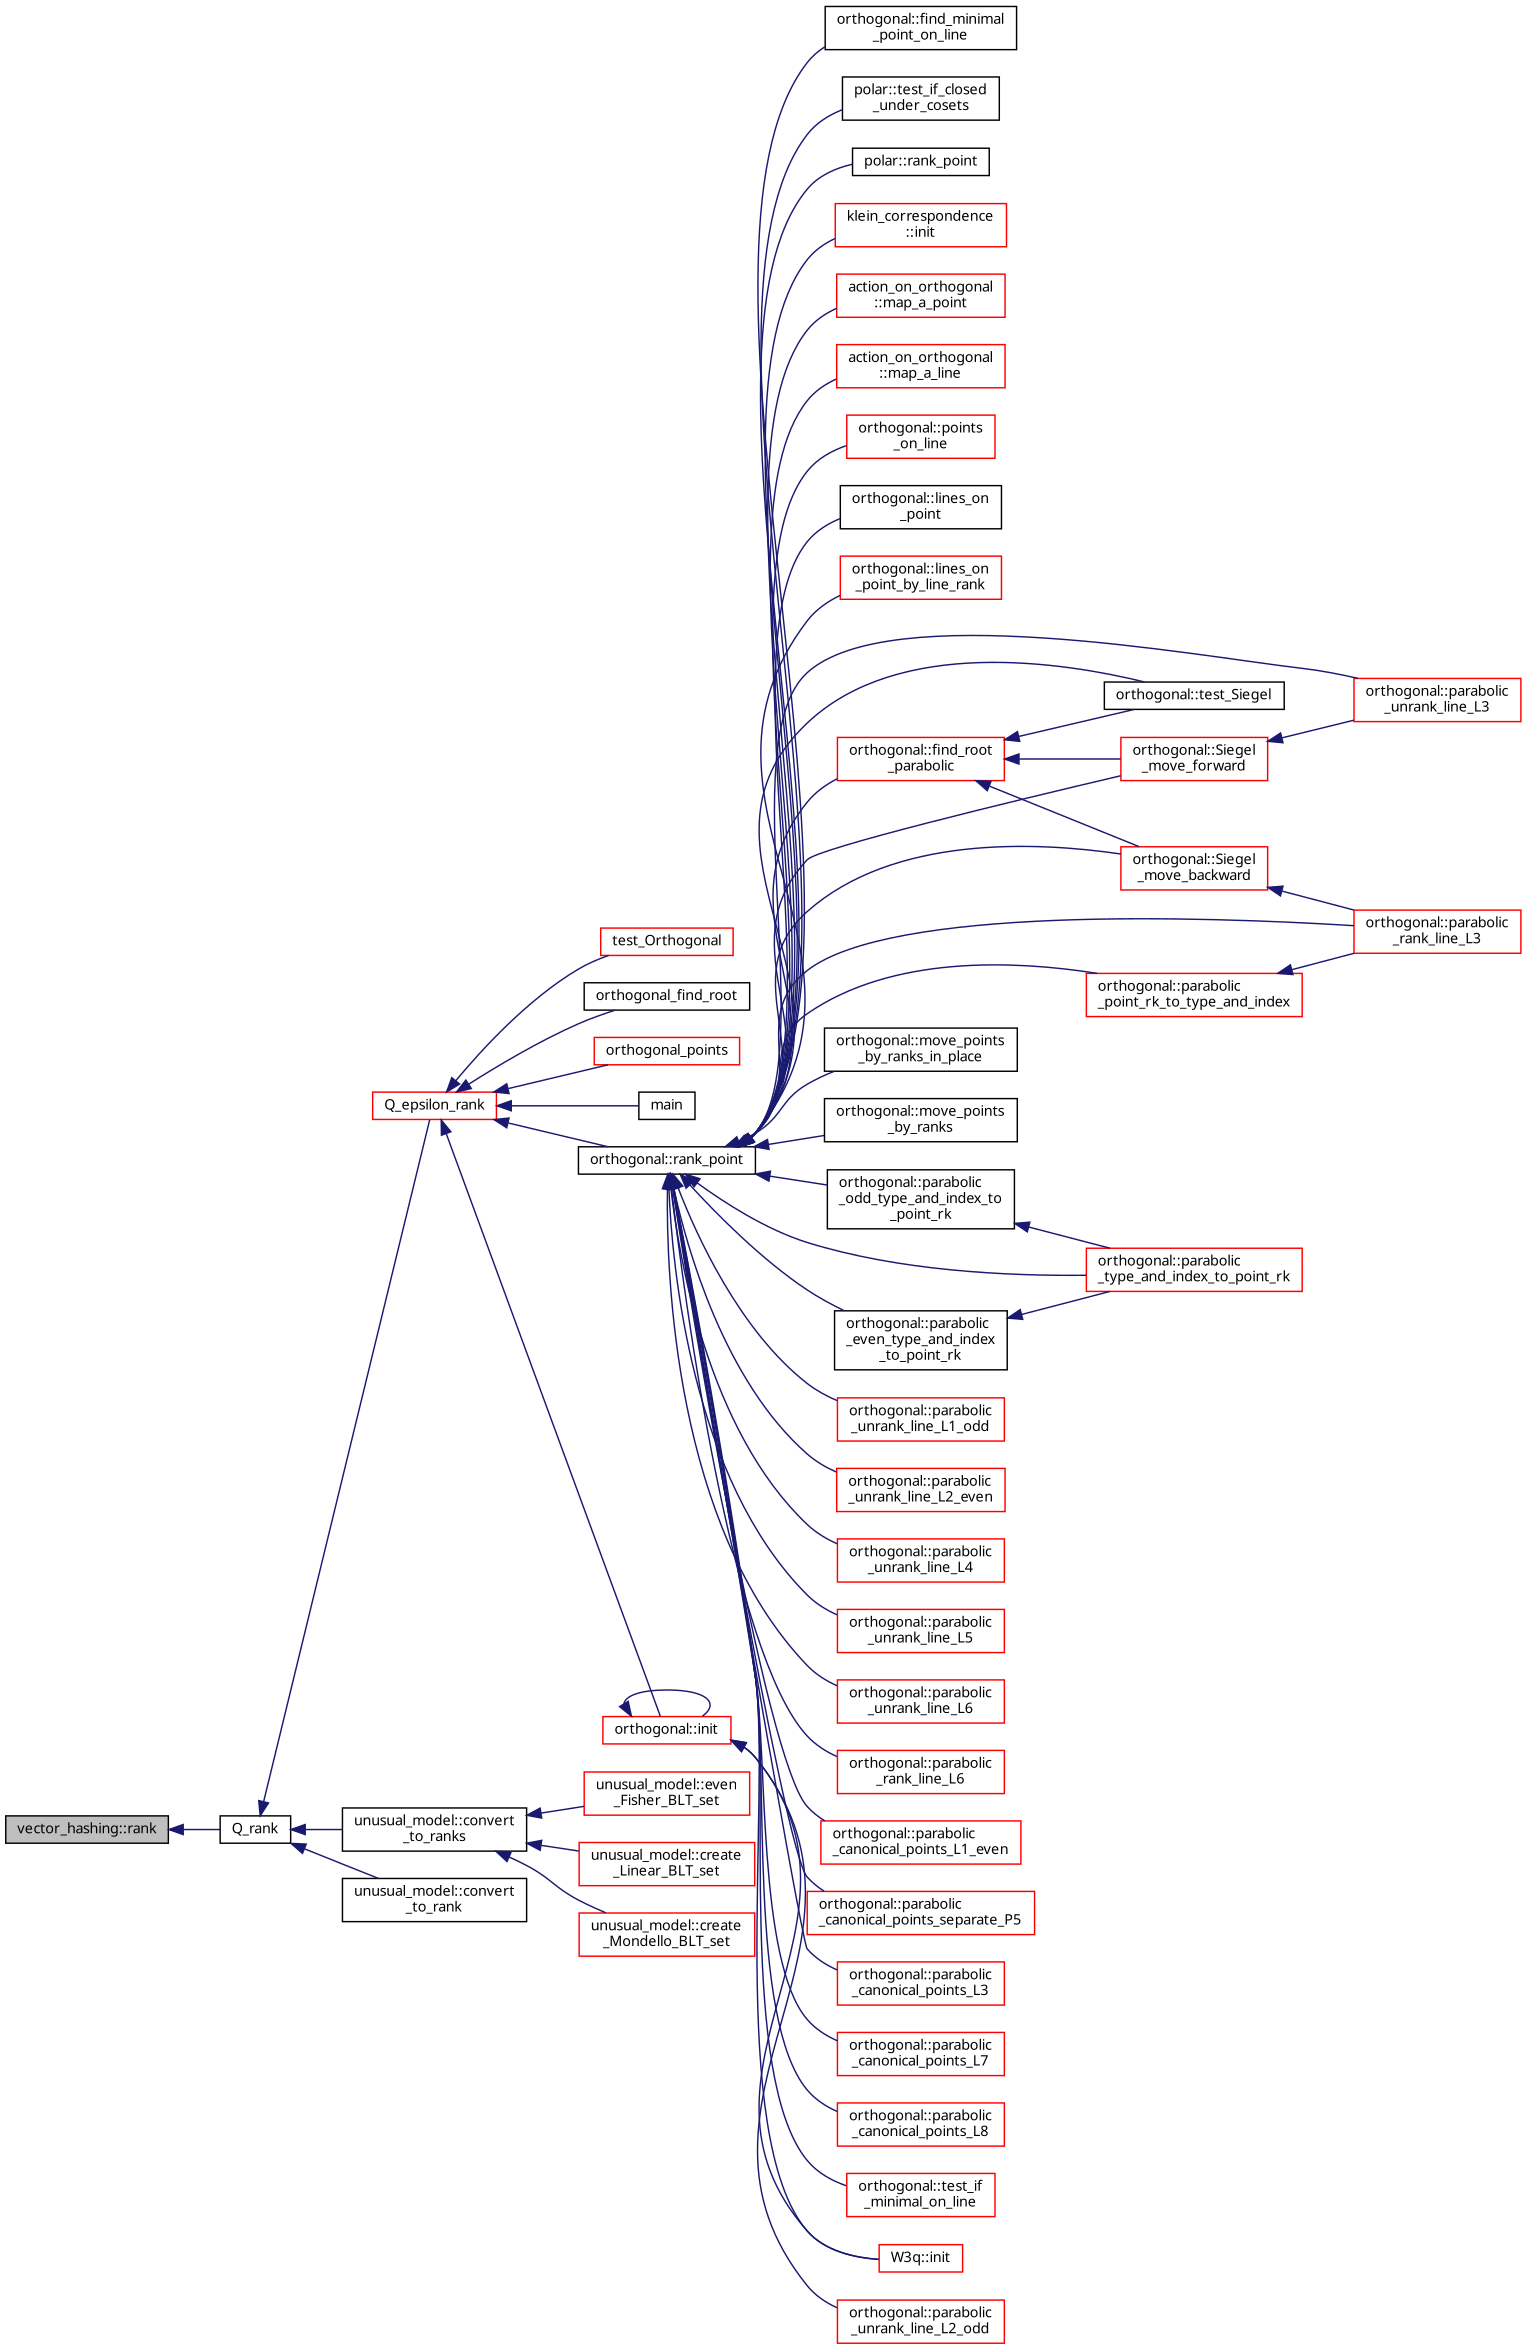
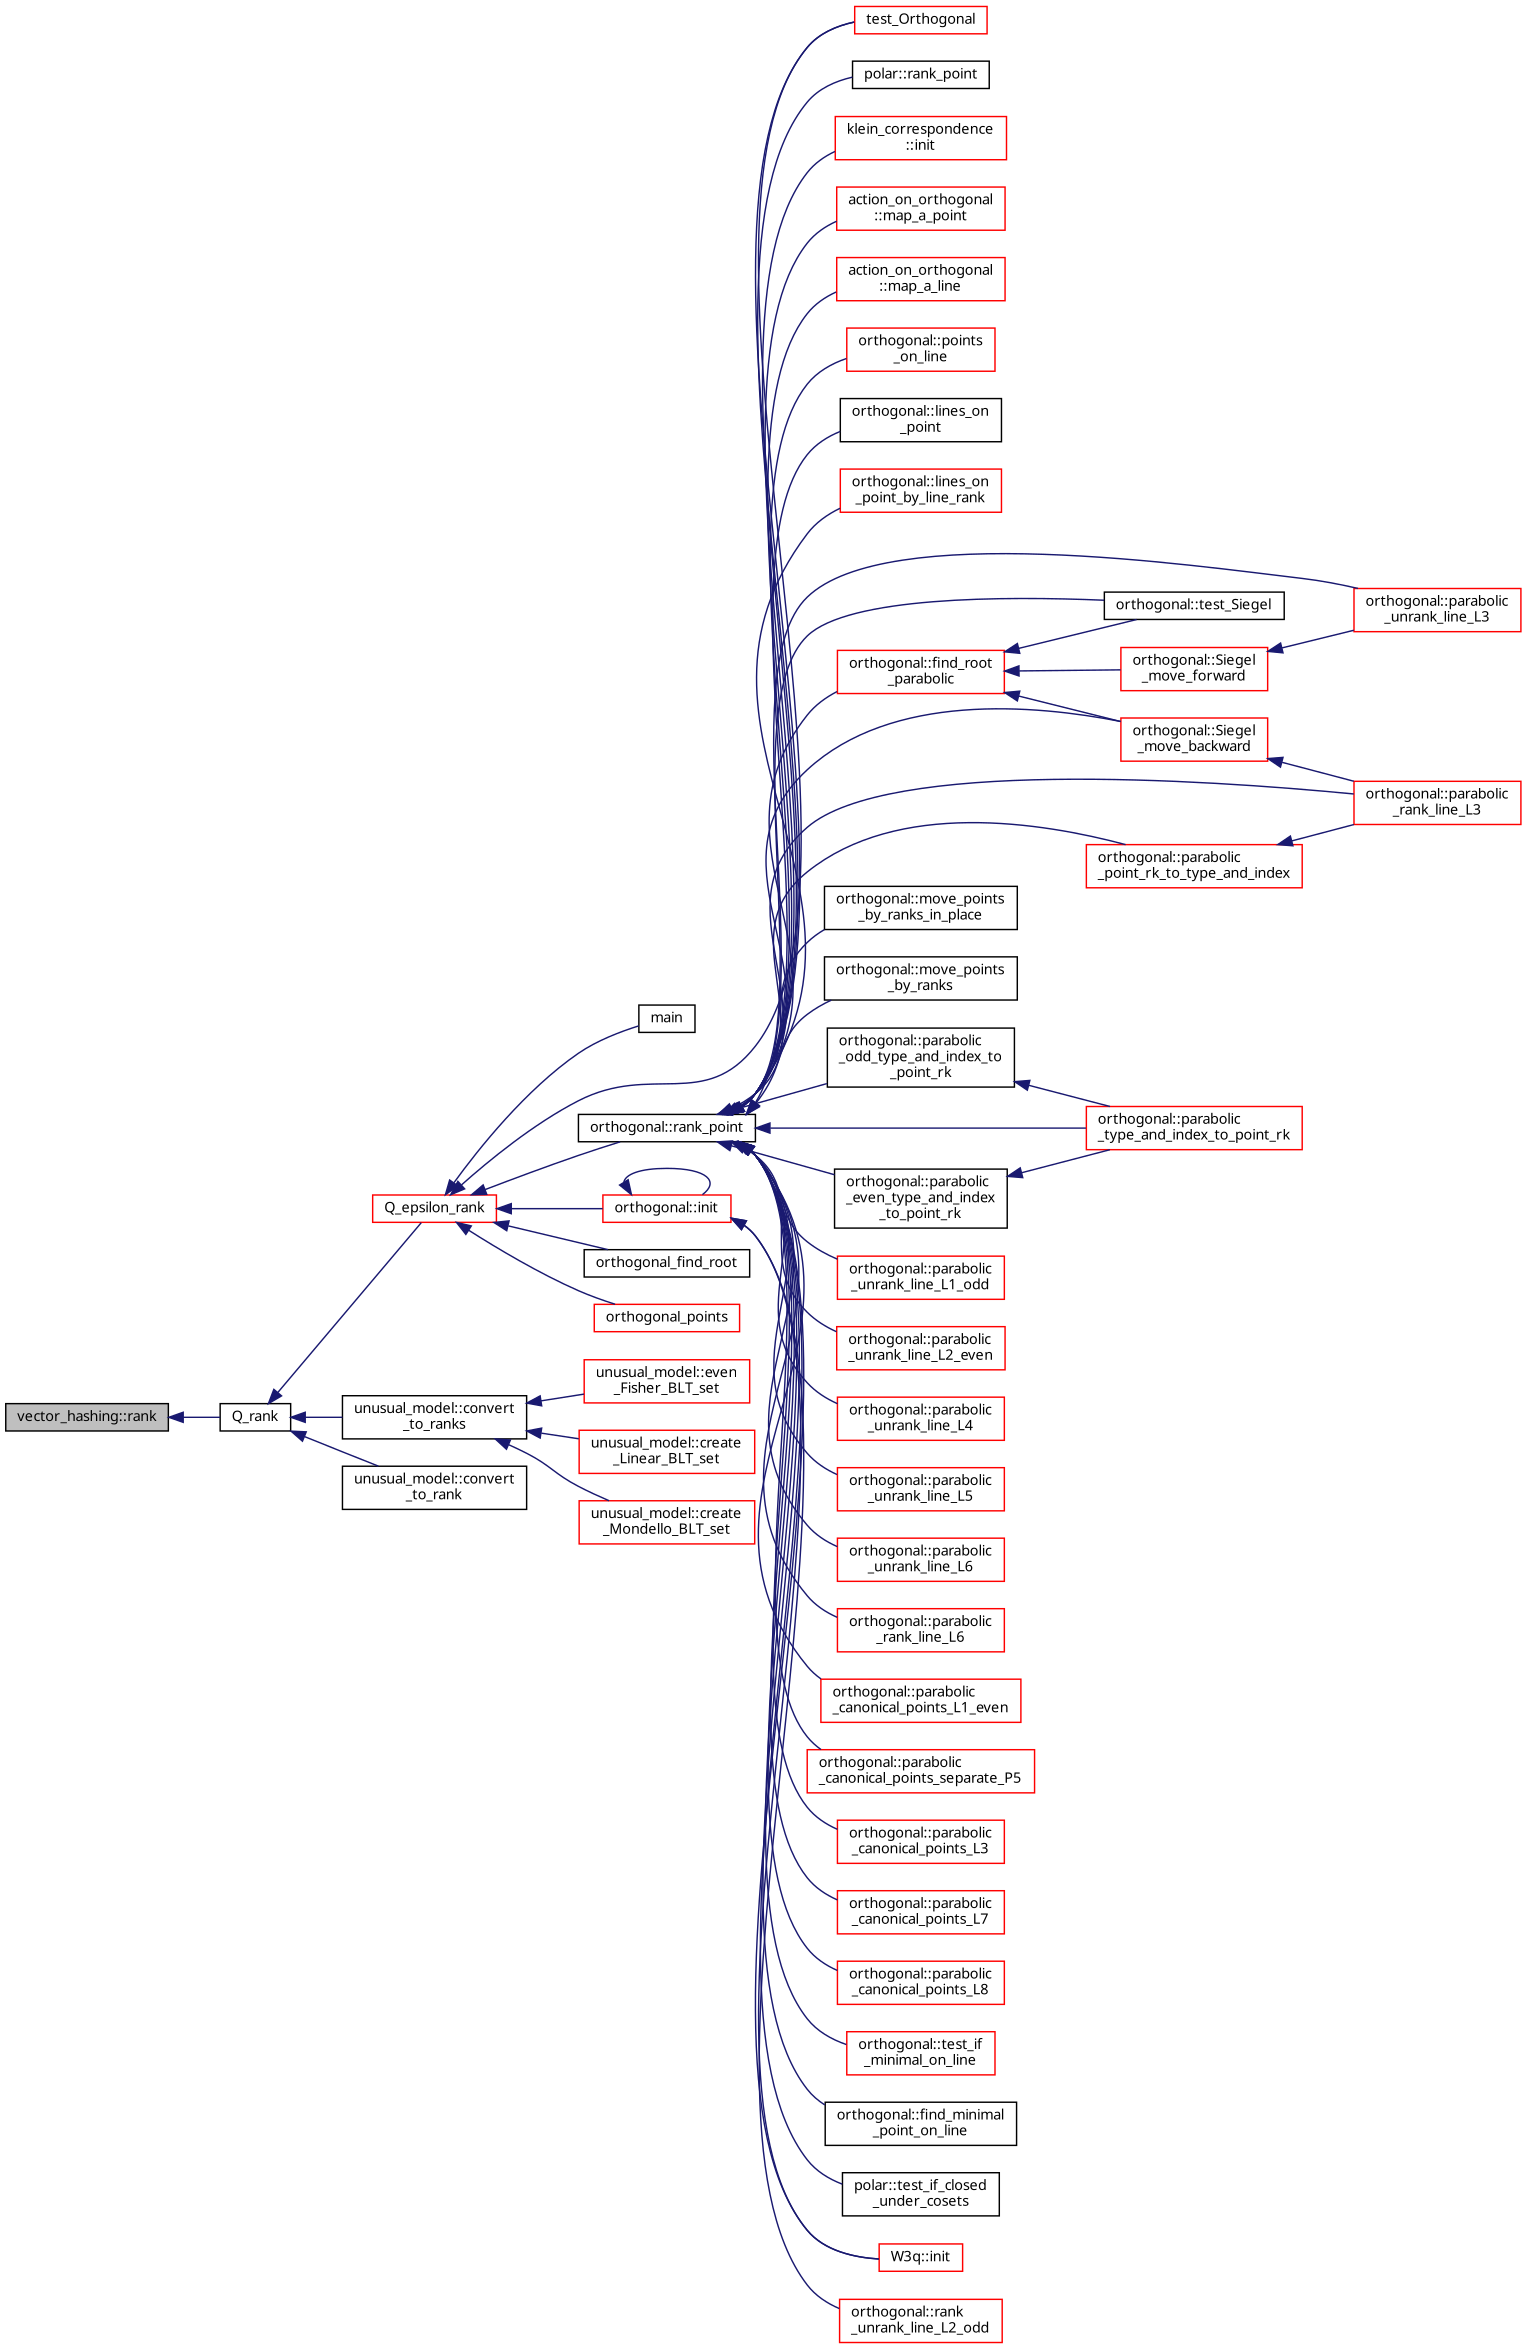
(819, 854) -> (775, 552)
(921, 2322) -> (921, 2321)
